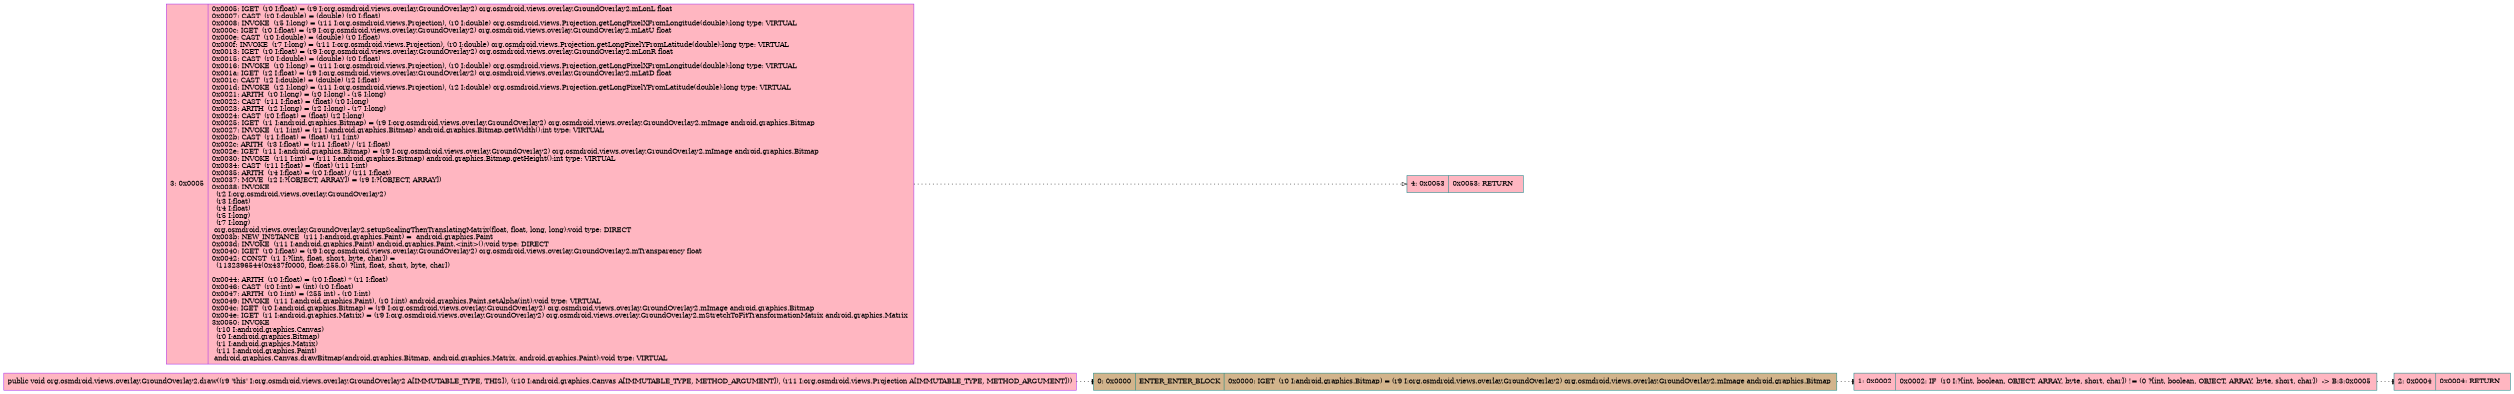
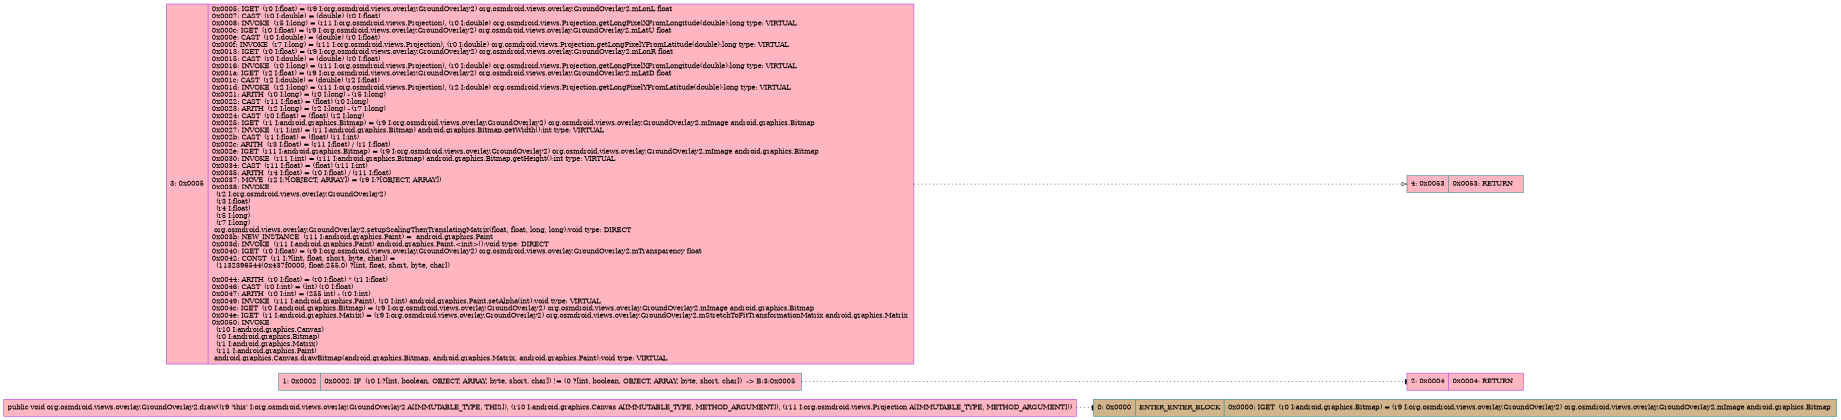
(243, 323) -> (243, 323)
(1844, 382) -> none
(2452, 382) -> (1465, 382)
